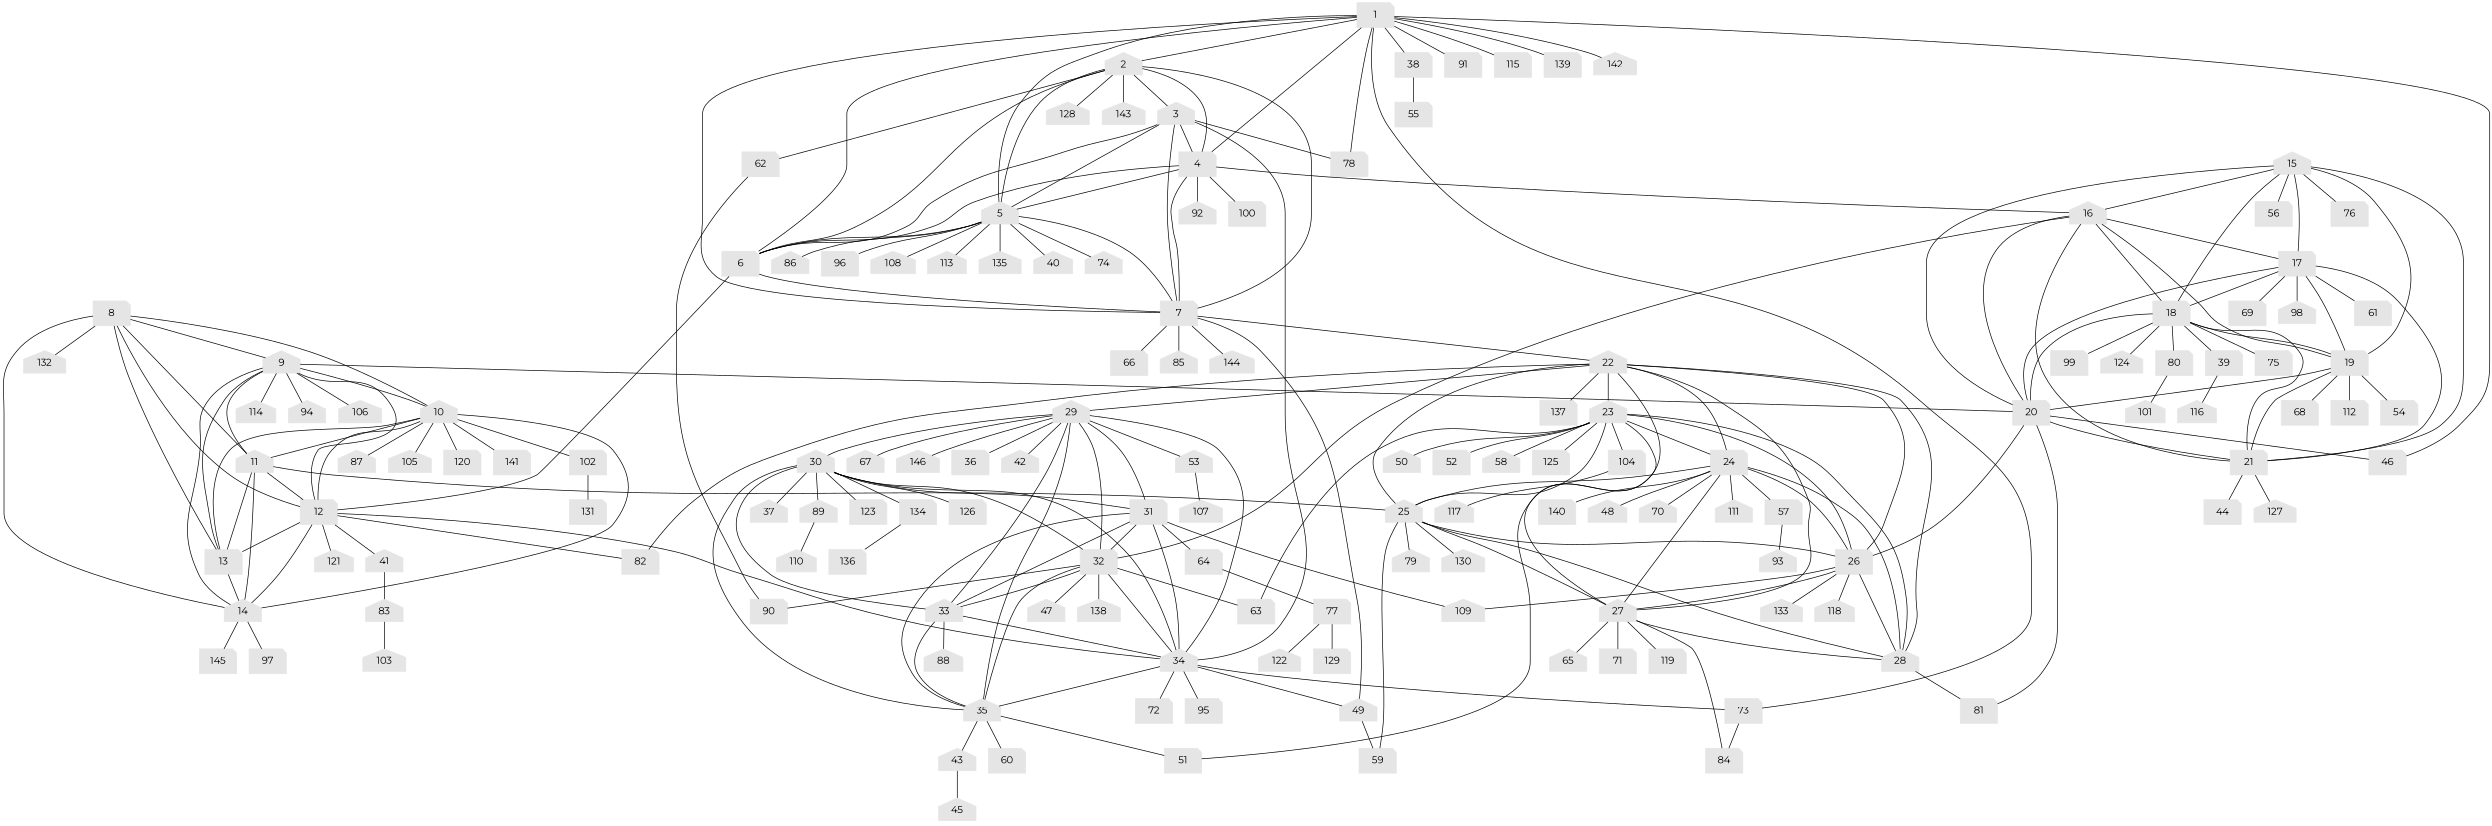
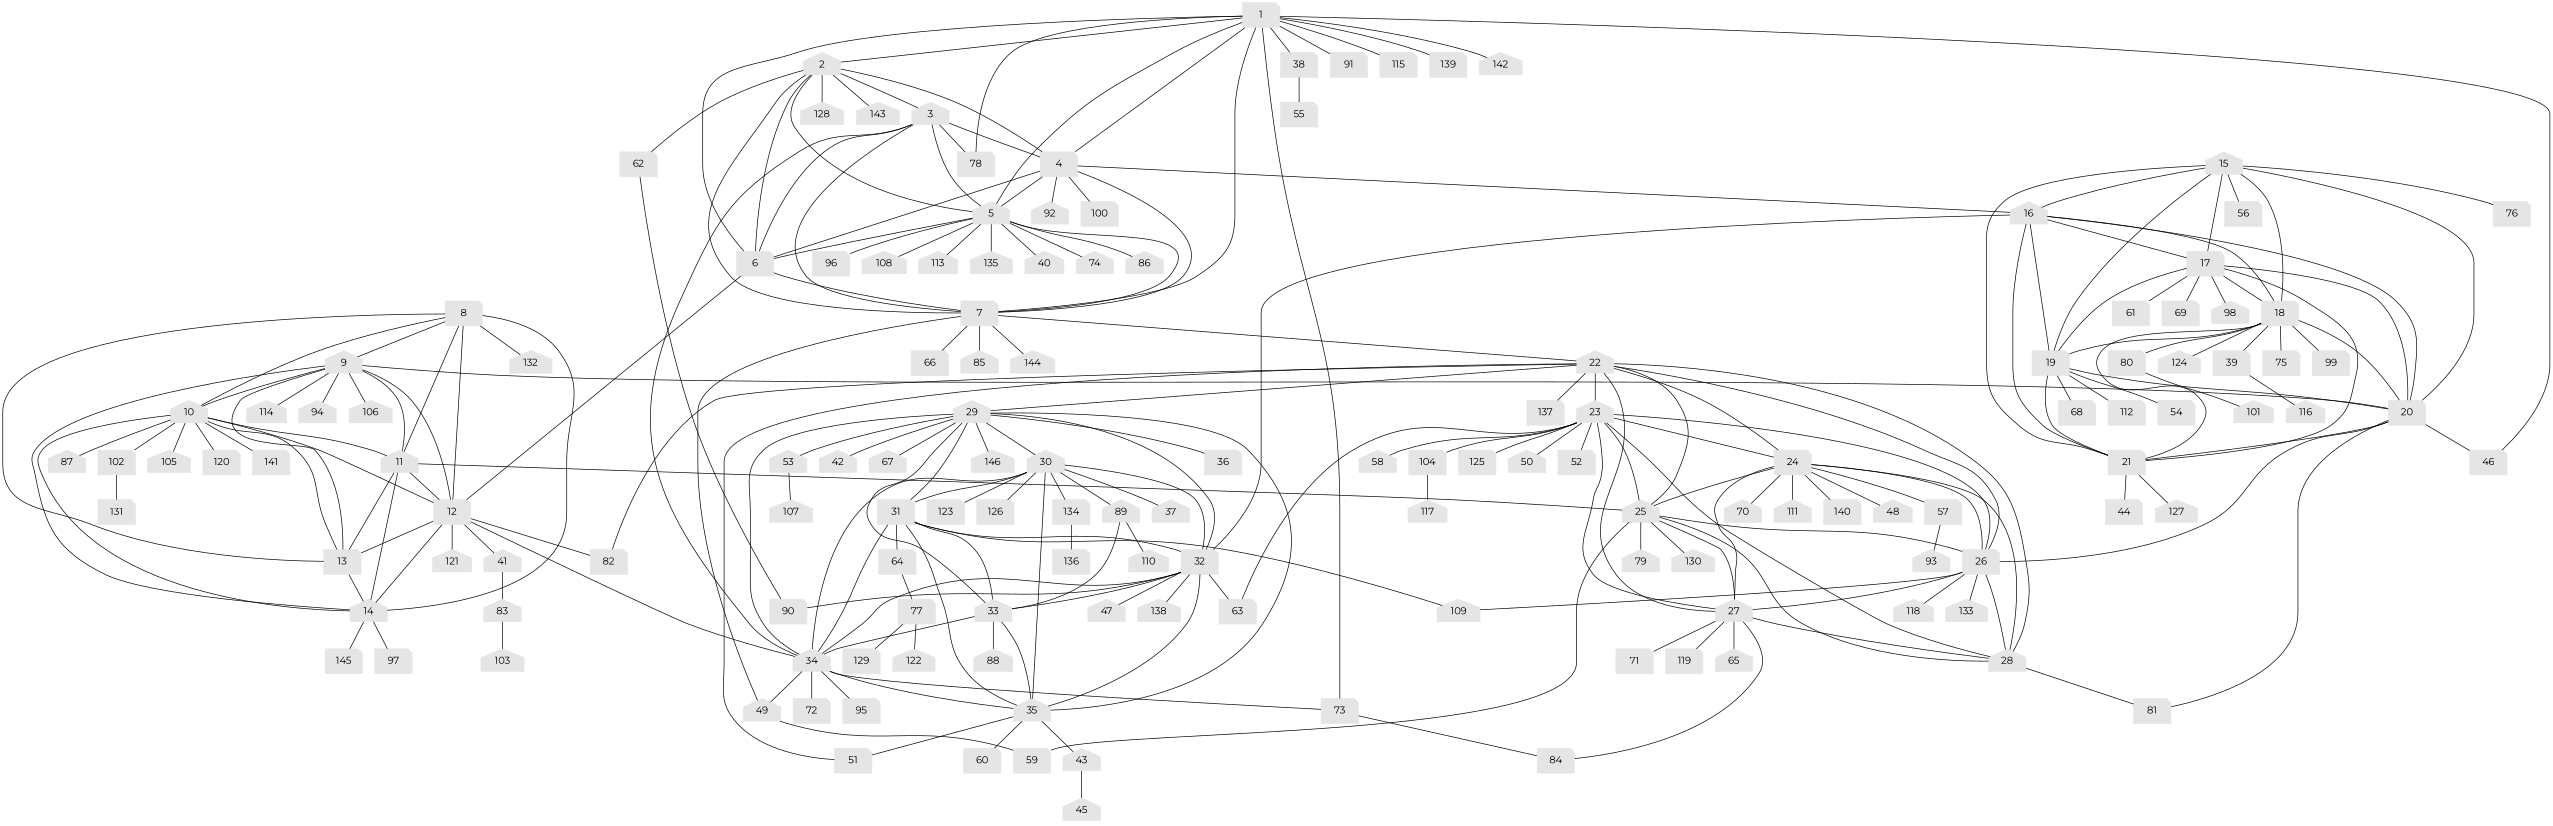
(774, 576) -> (1089, 580)
